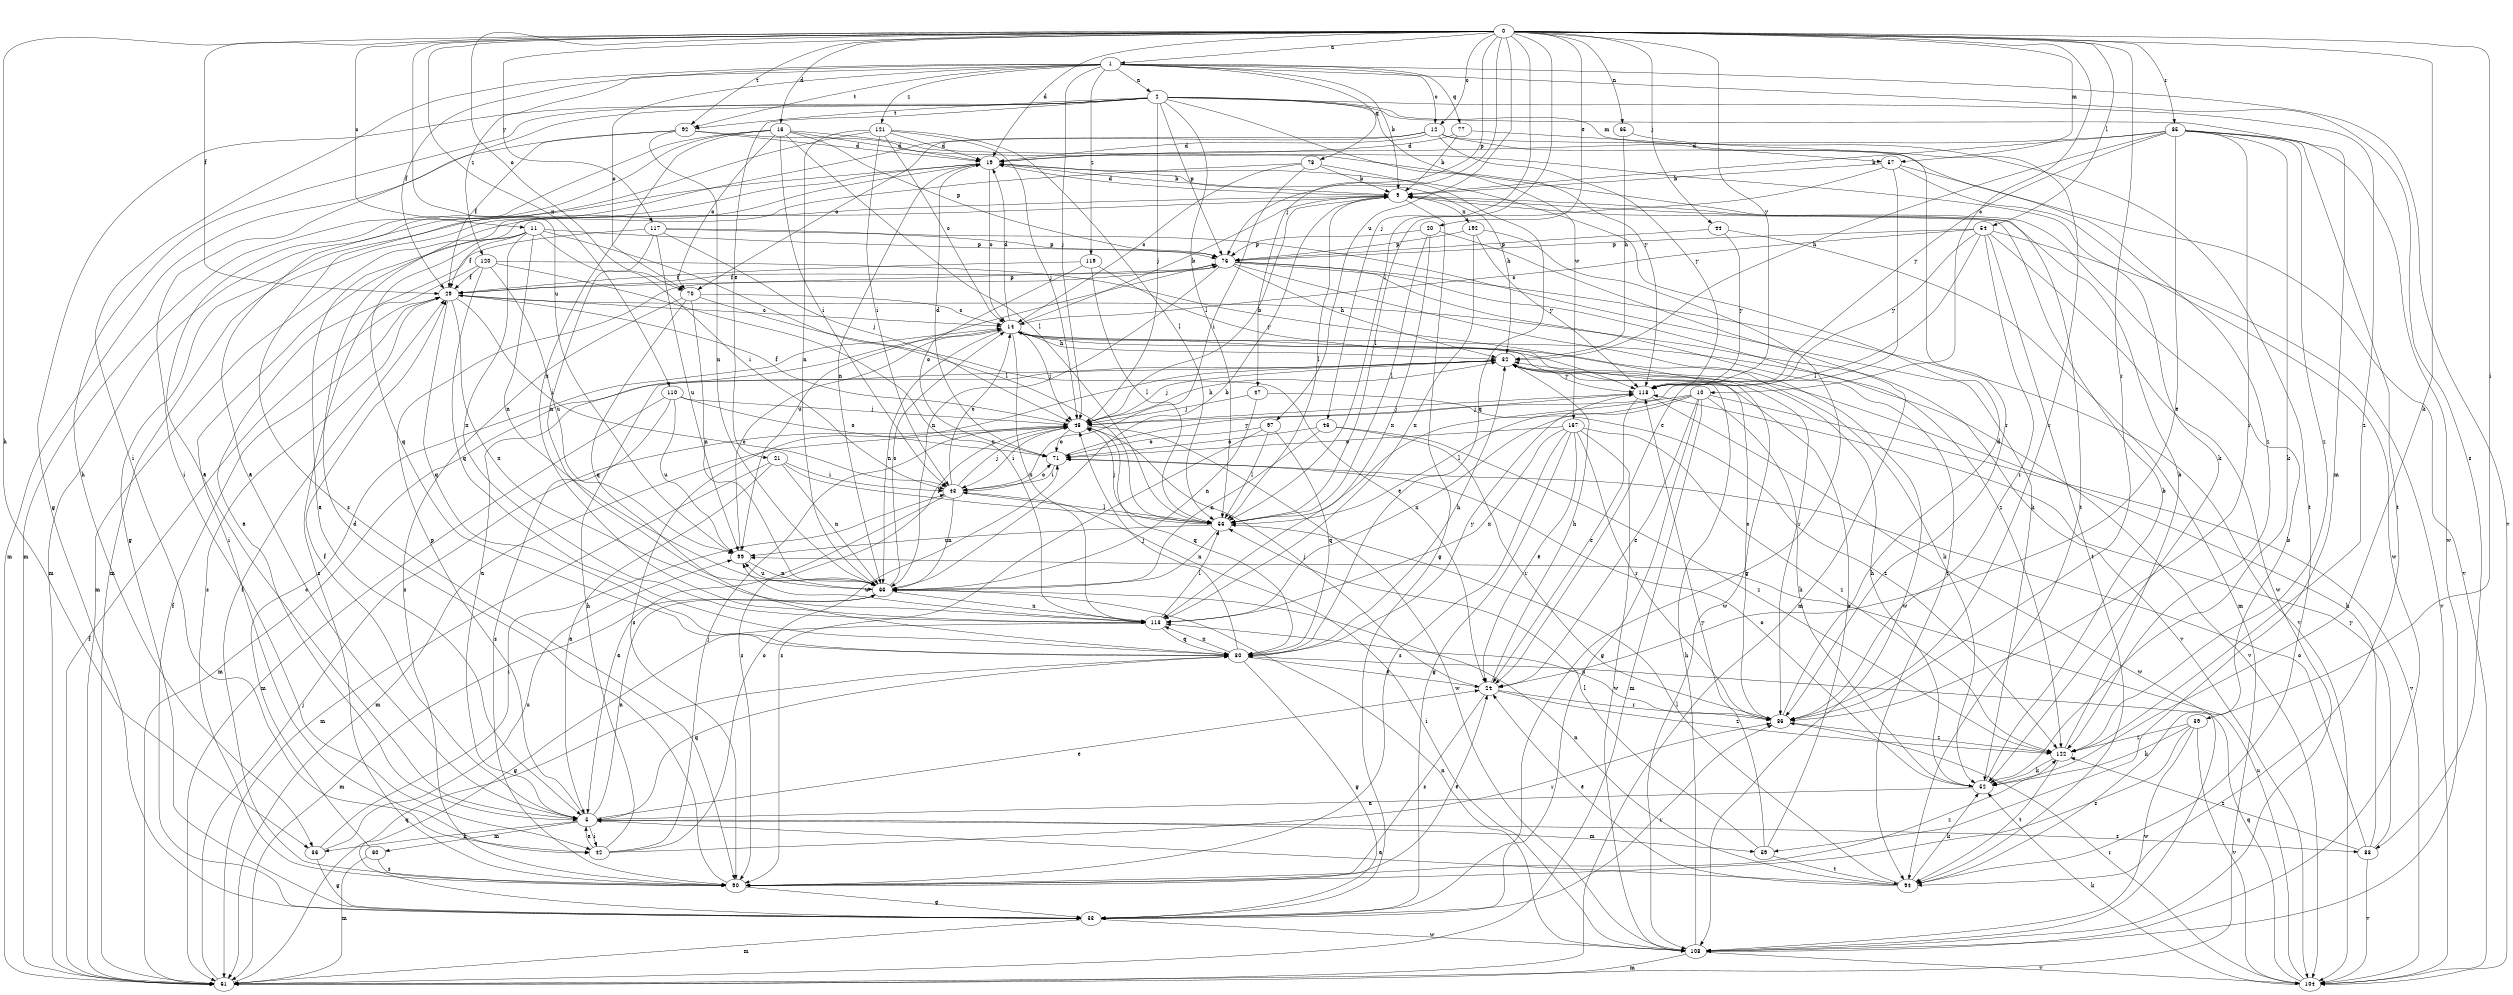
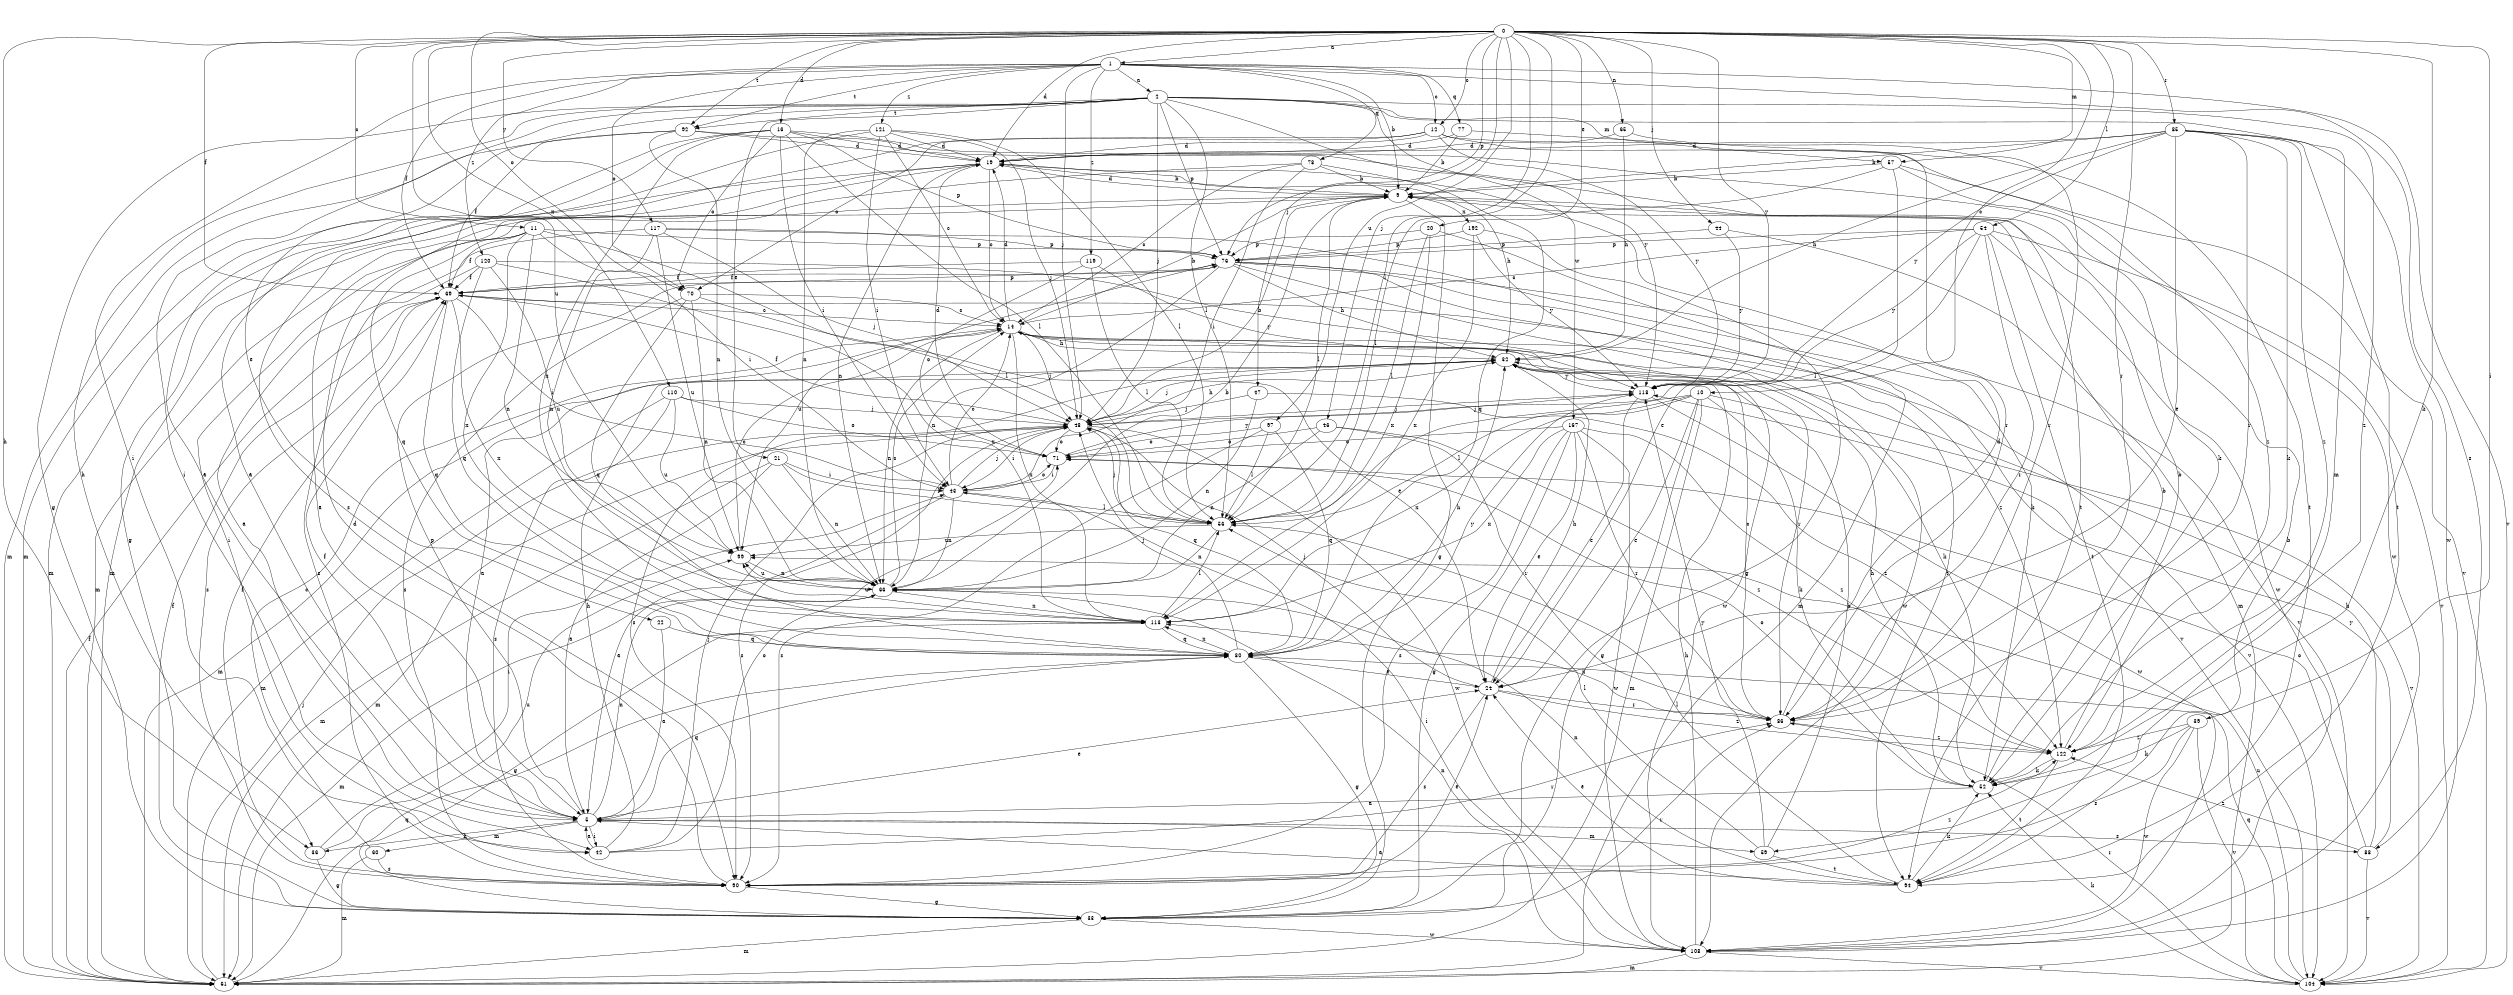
none -> (1432, 148)
(449, 294) -> (449, 294)
none -> (661, 623)
